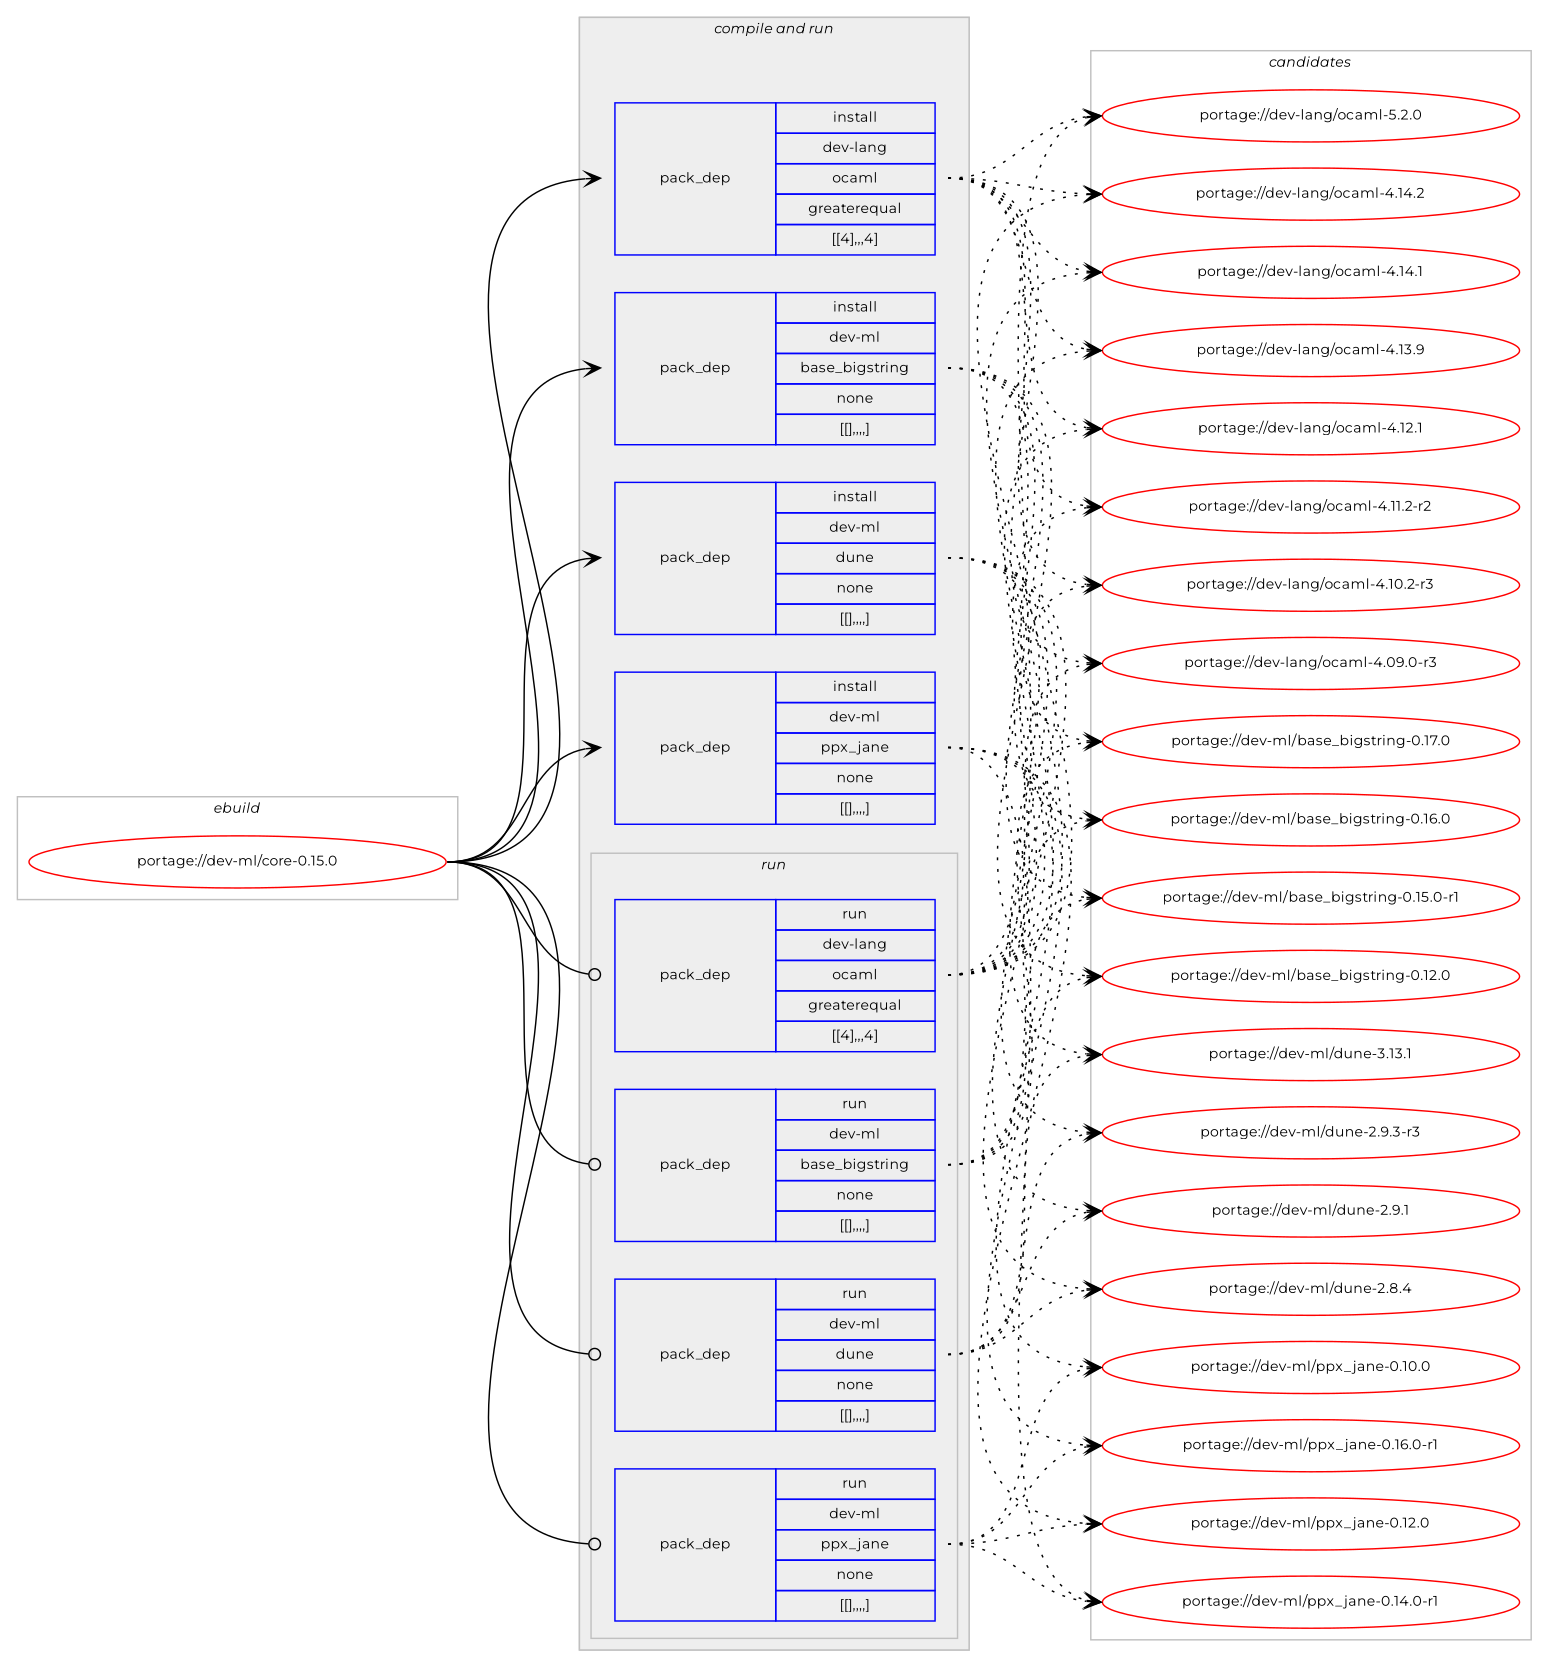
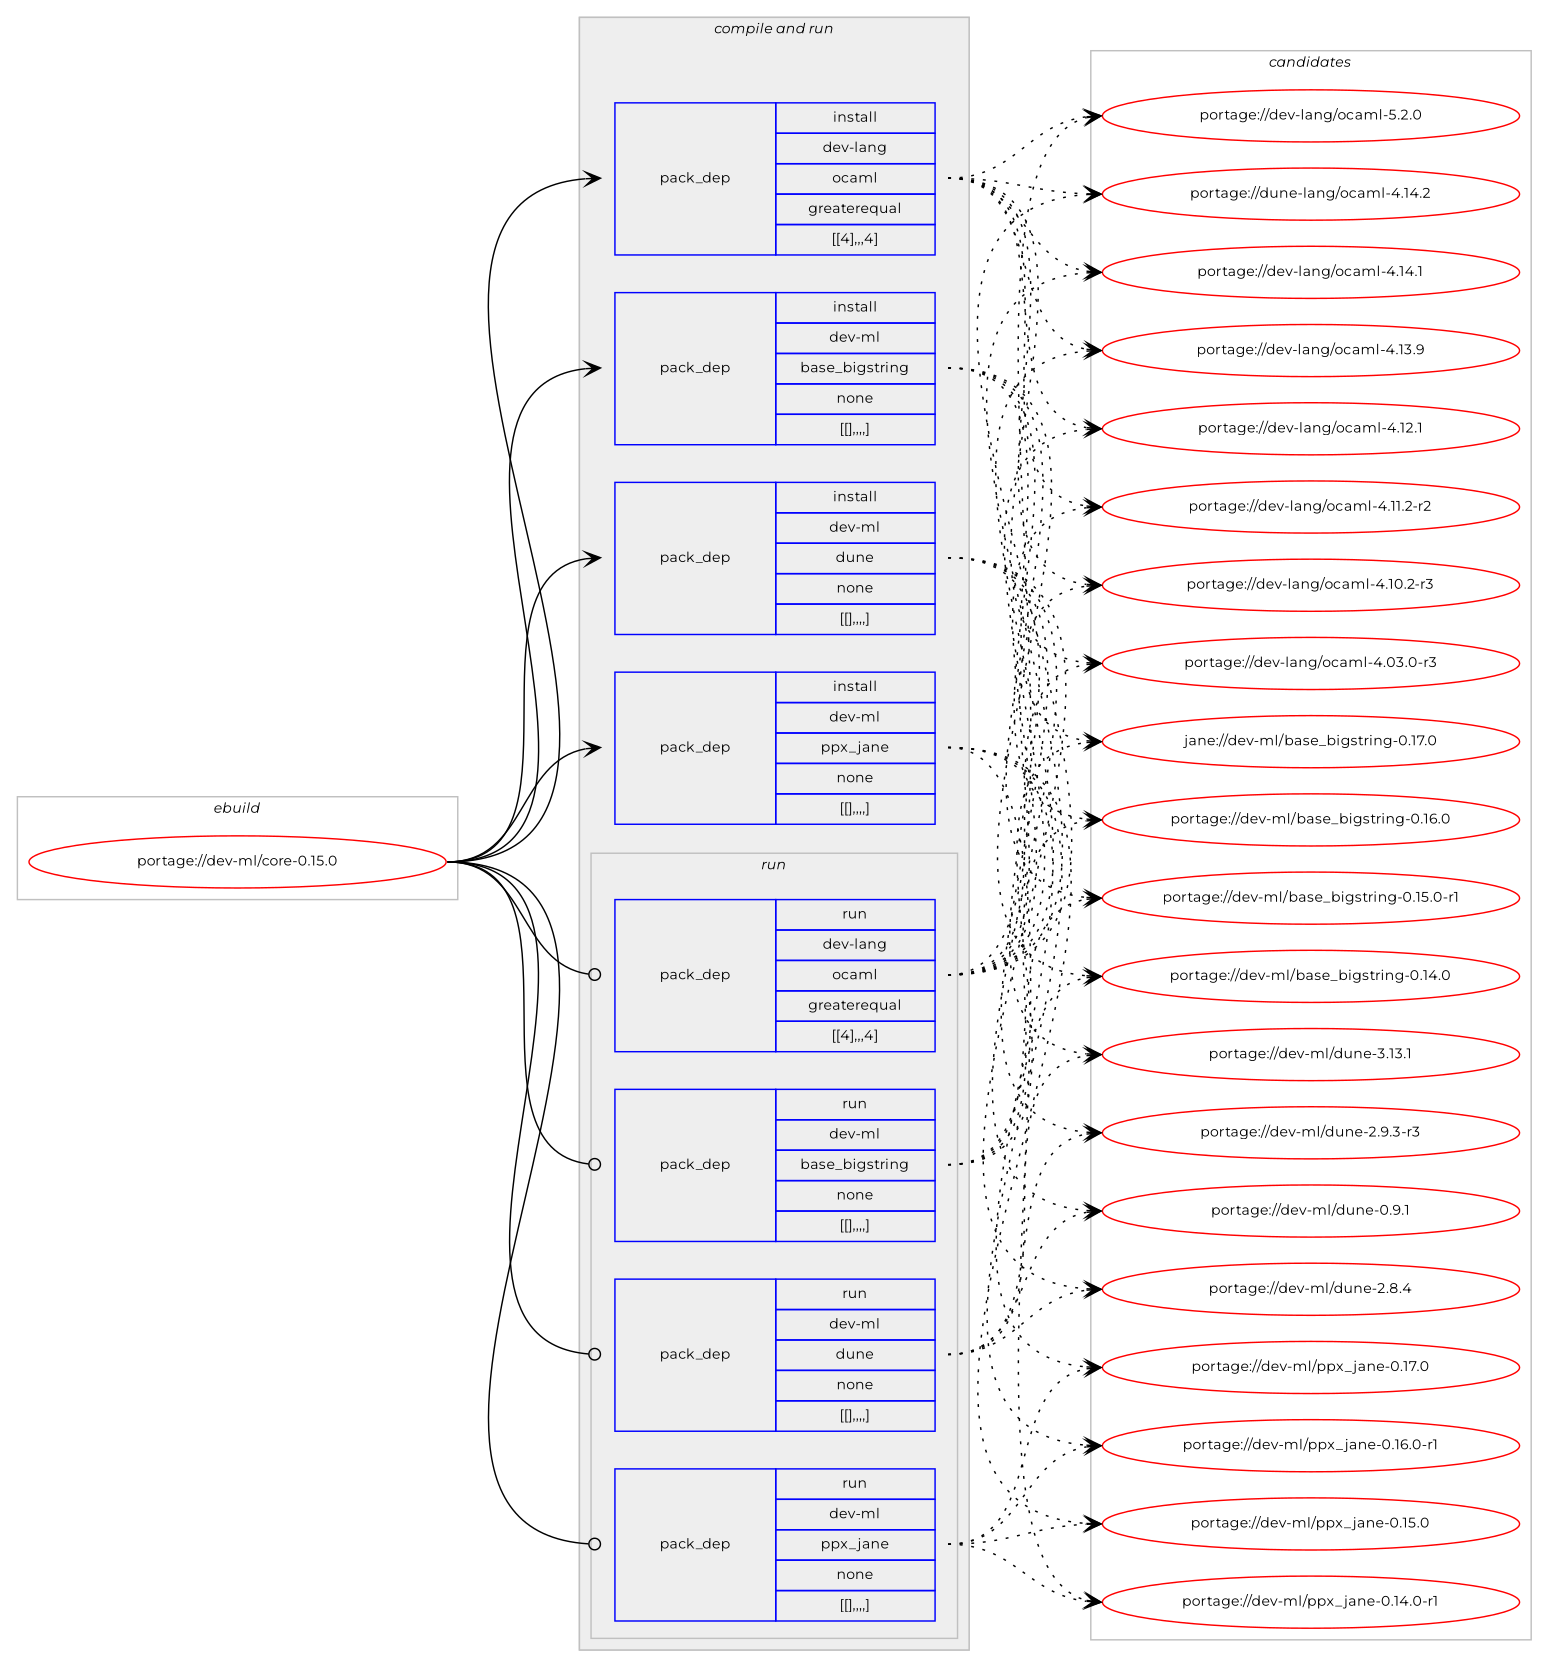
(1311, 194) -> (1311, 194)
(1311, 663) -> (1311, 663)
(1311, 742) -> (1311, 742)
(1311, 976) -> (1311, 976)
(1311, 1211) -> (1311, 1211)
(1311, 1367) -> (1311, 1367)
(1311, 1524) -> (1311, 1524)
